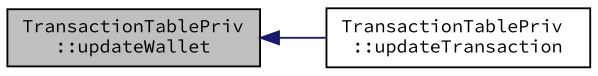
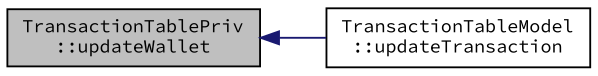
(458, 38) -> (458, 38)
